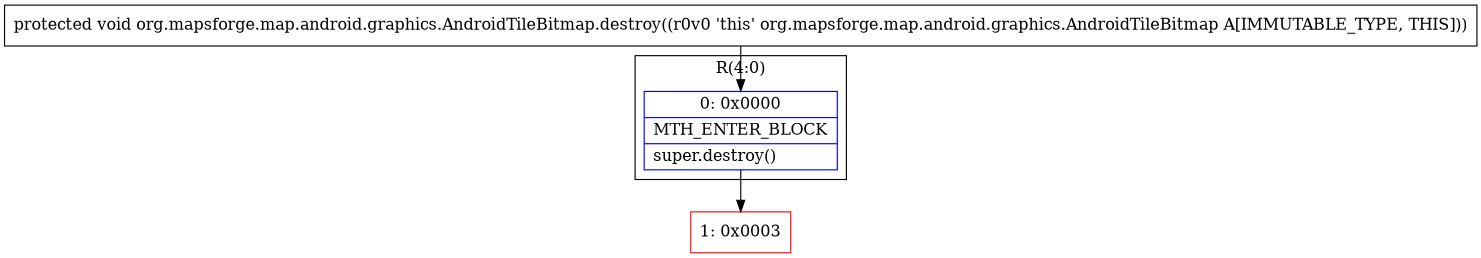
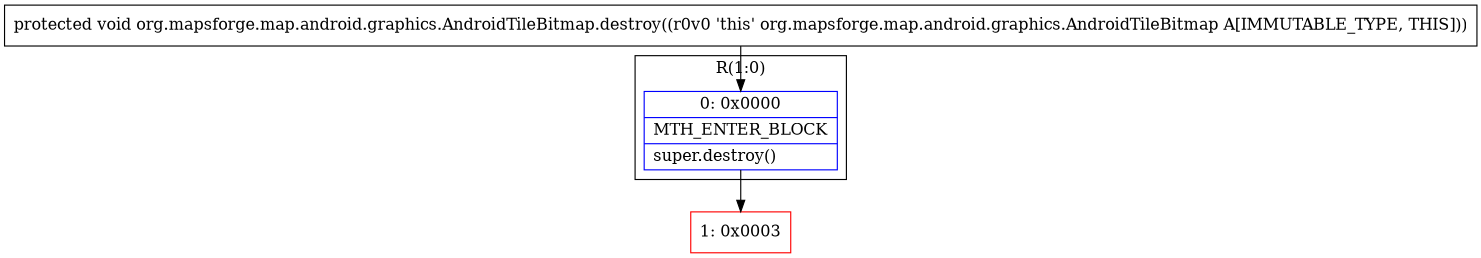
(741, 69) -> (741, 69)
